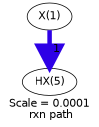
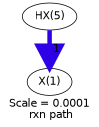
(50, 38) -> (50, 38)
